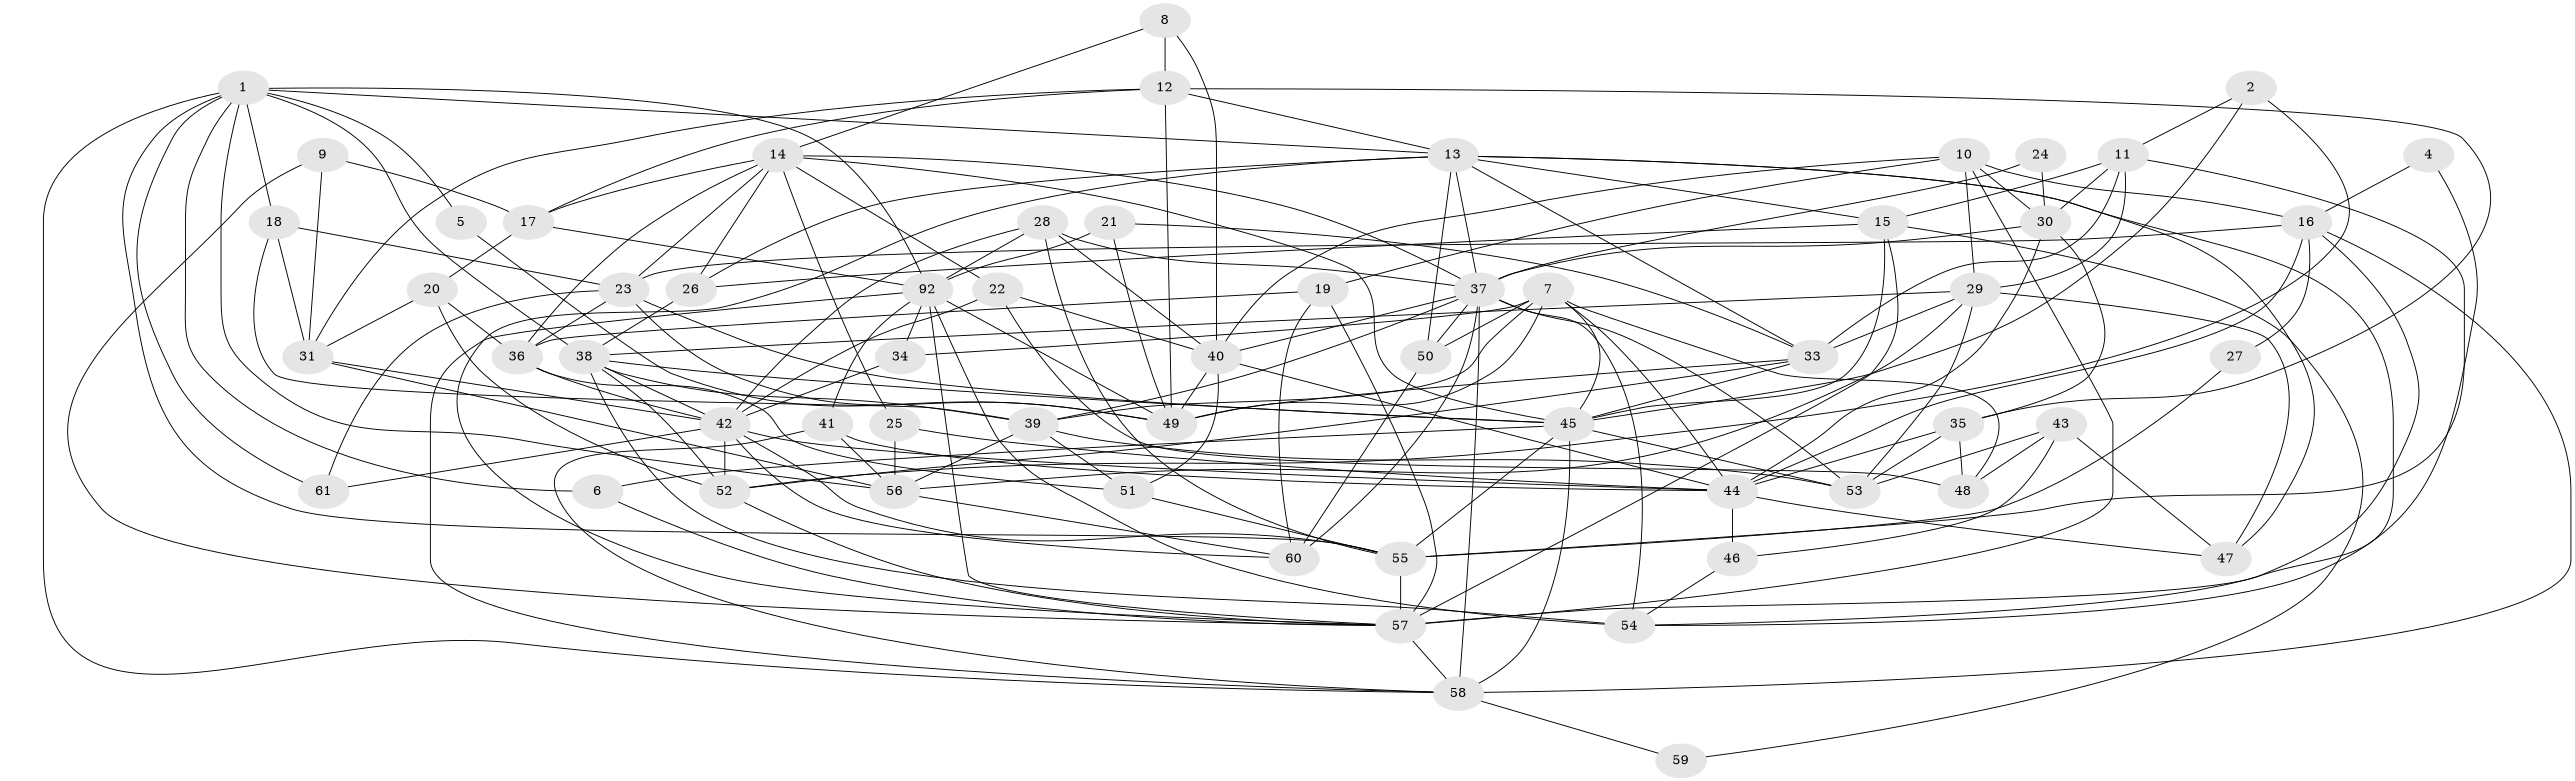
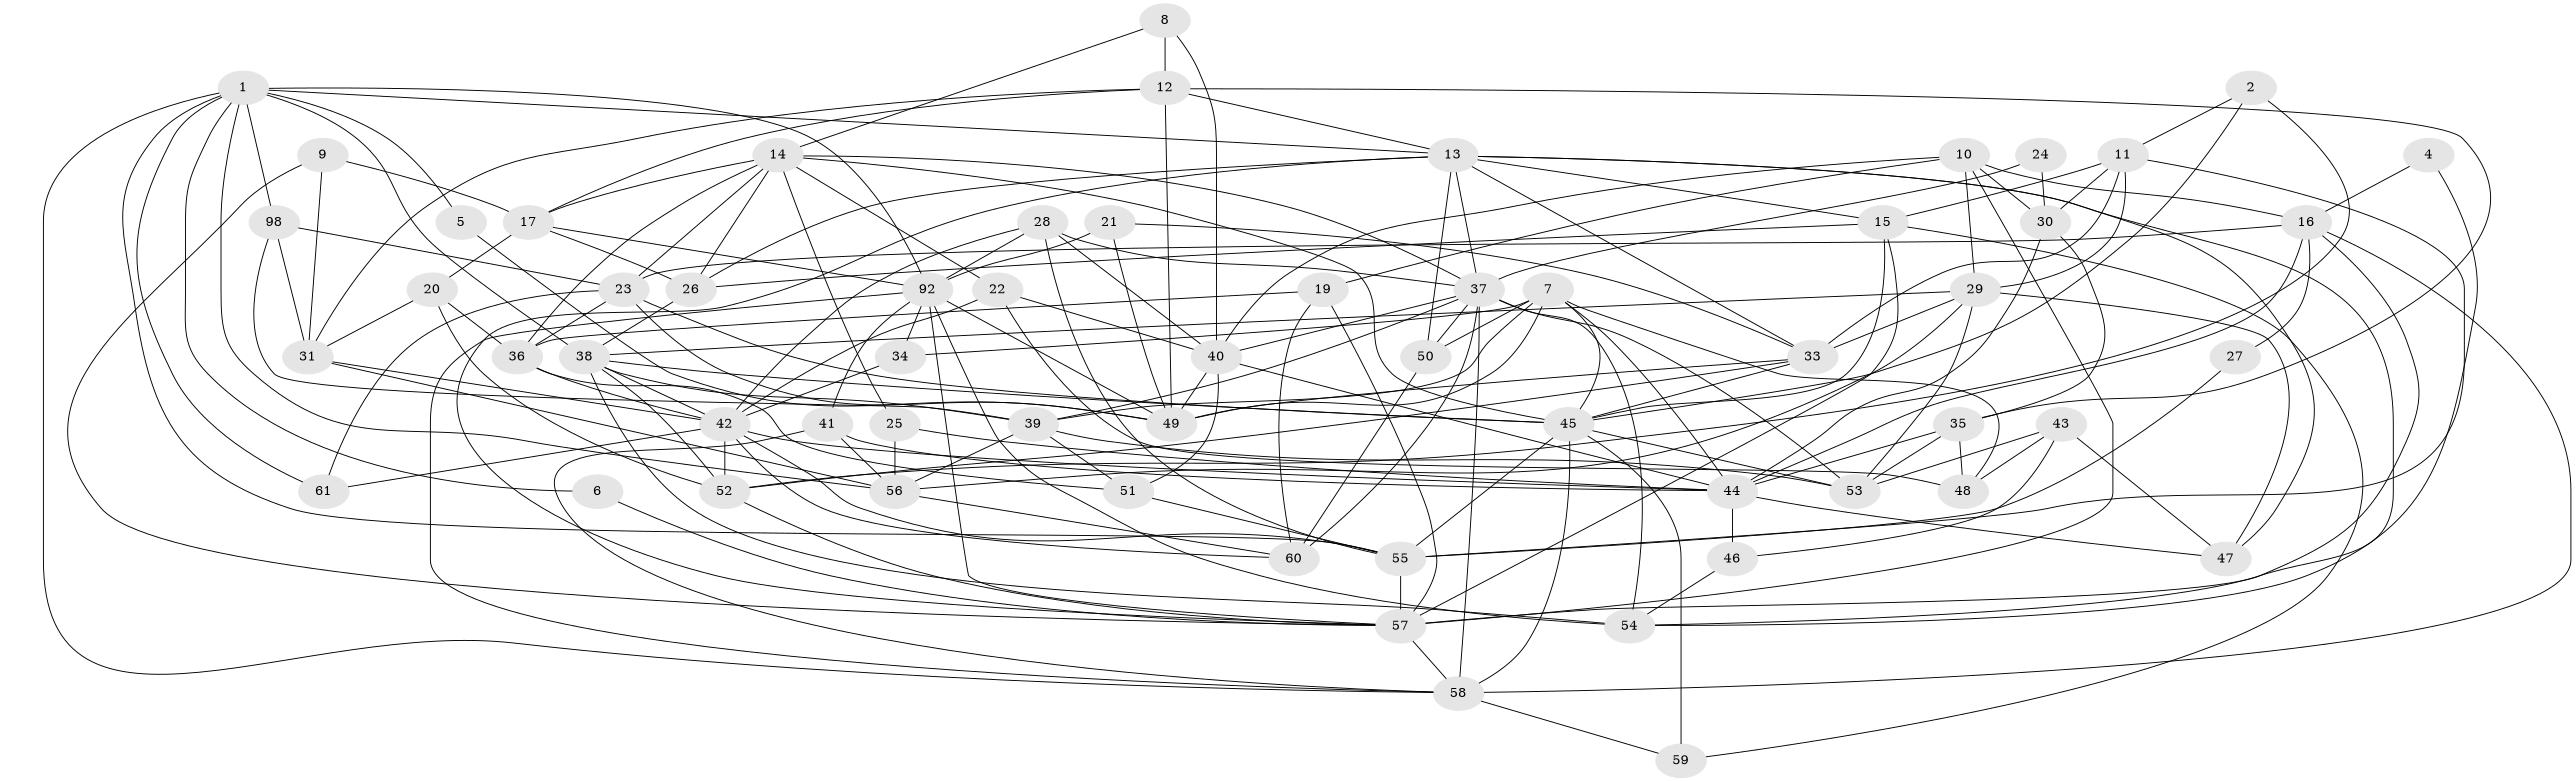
(274, 222) -> (274, 222)
(1653, 249) -> none
none -> (605, 252)
(1036, 451) -> (1681, 571)
